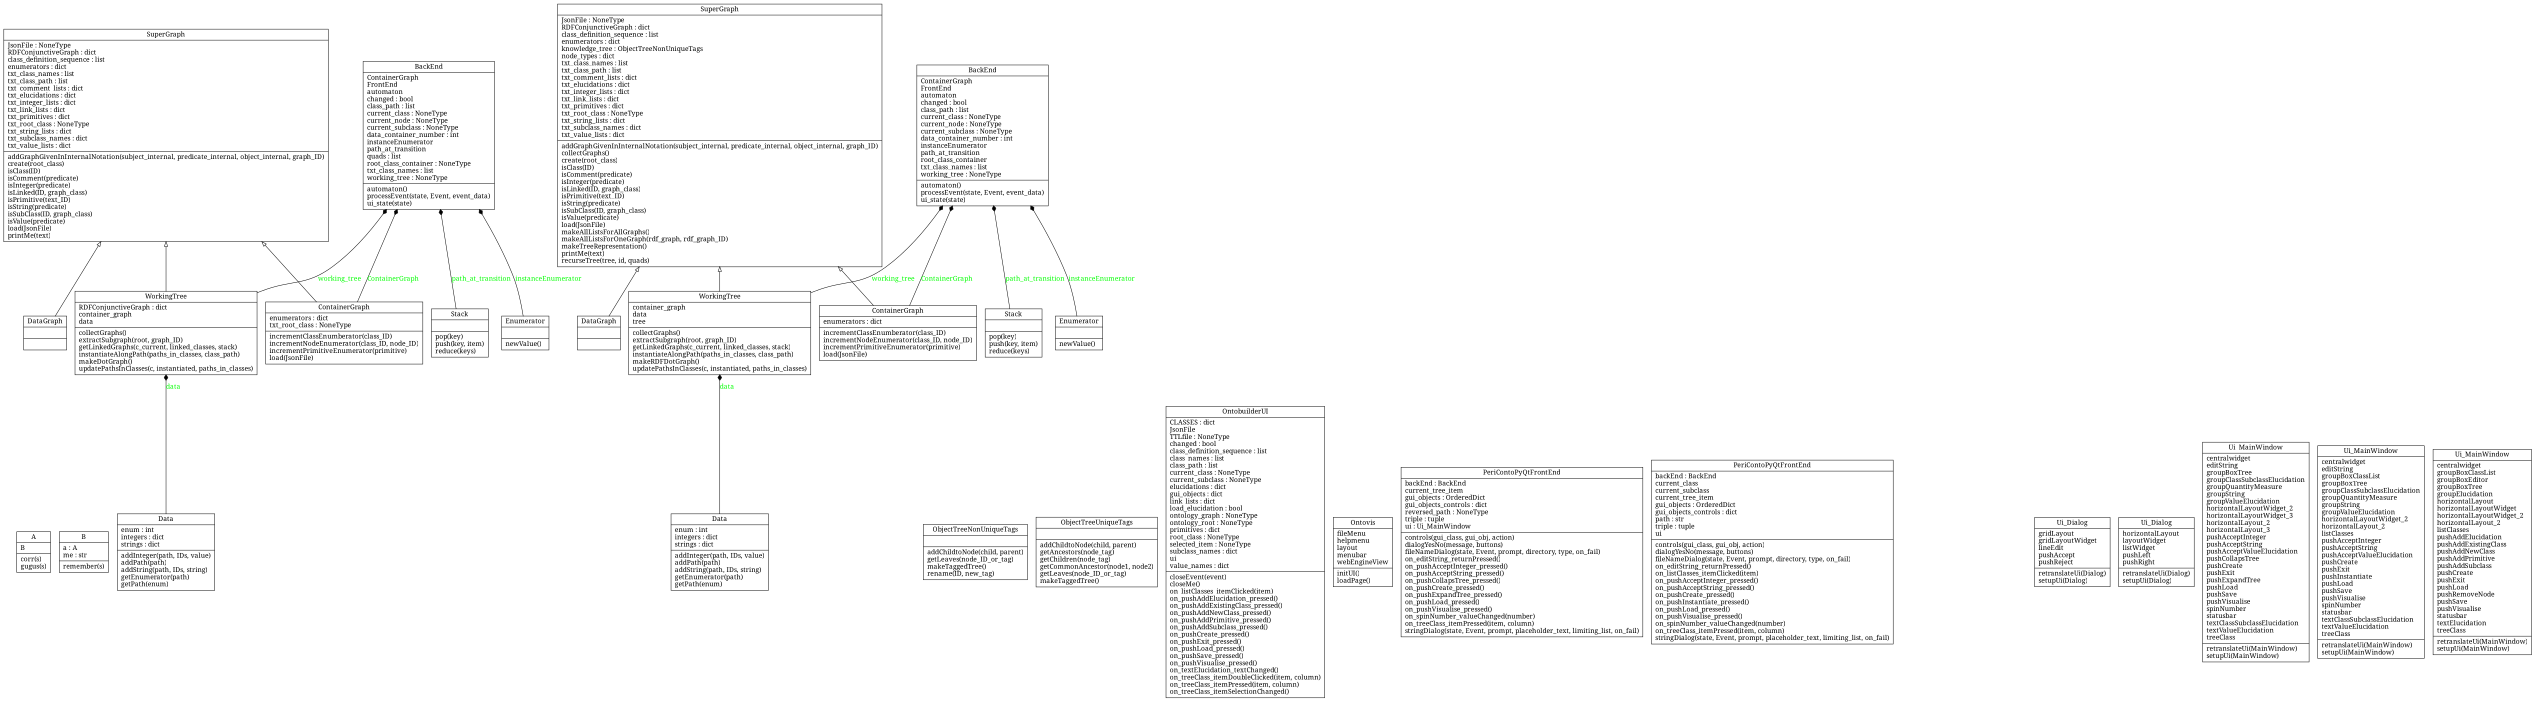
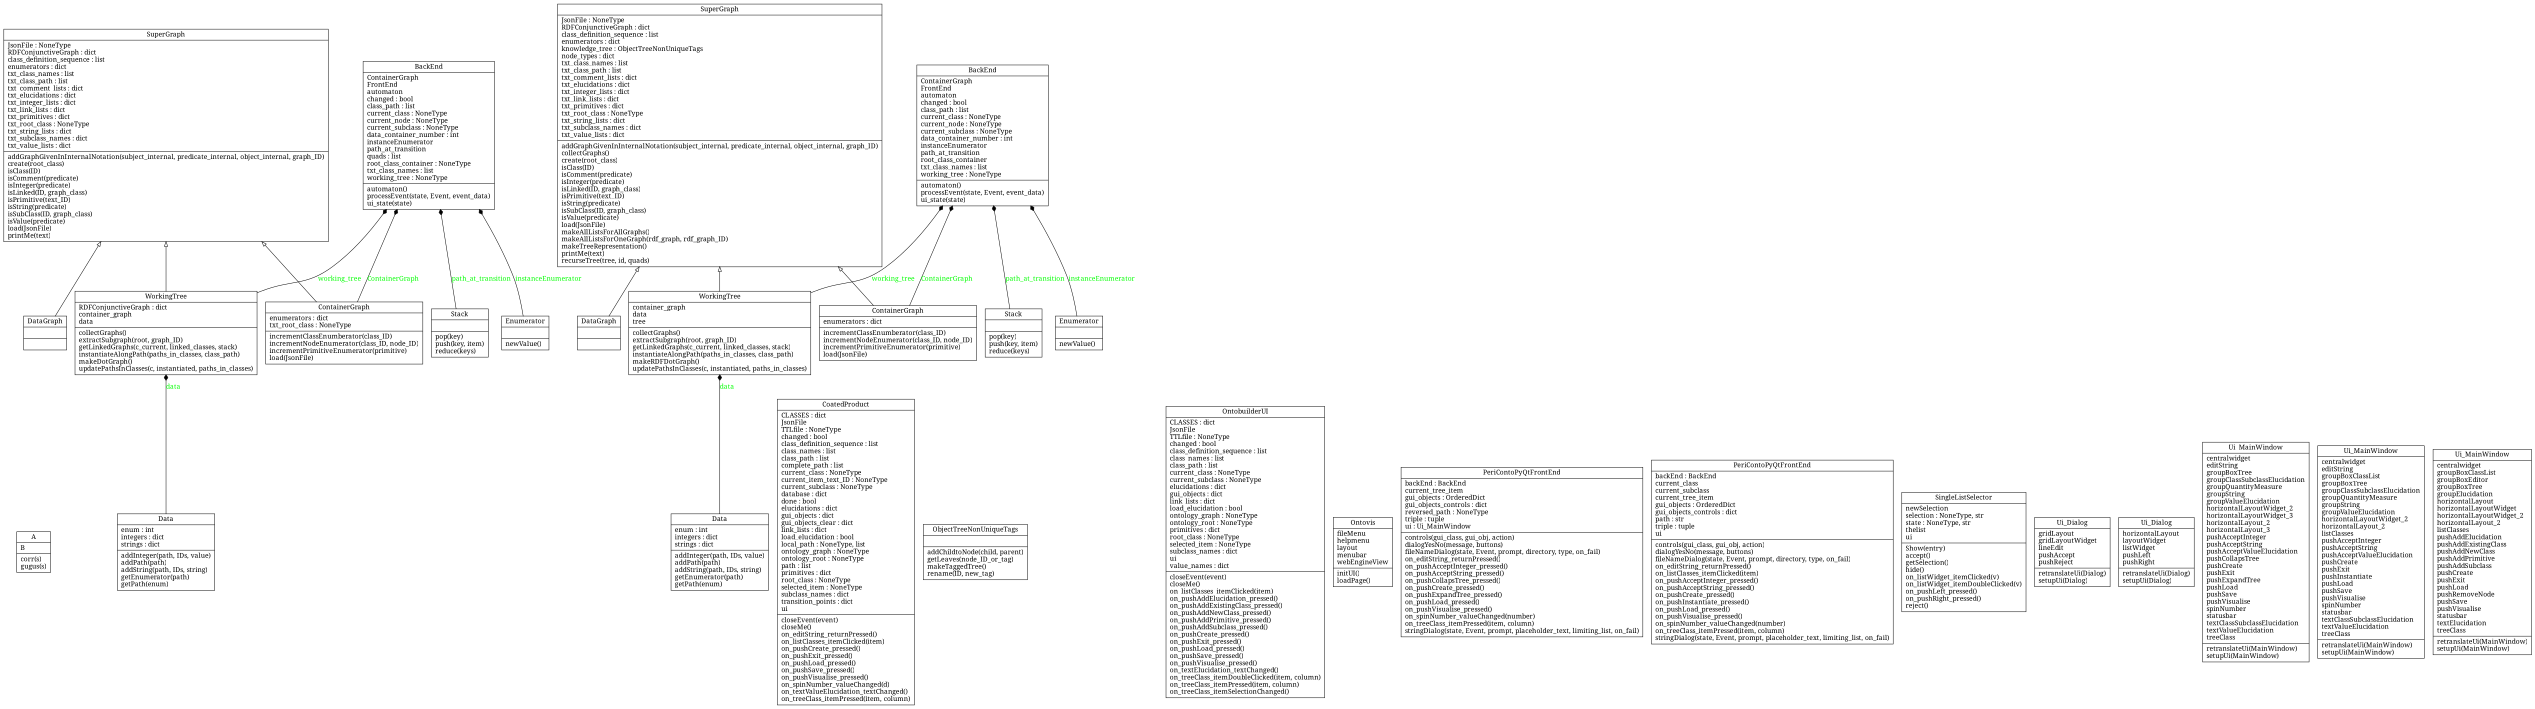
(84, 552) -> none
none -> (846, 552)
(1097, 552) -> none
none -> (1964, 552)
